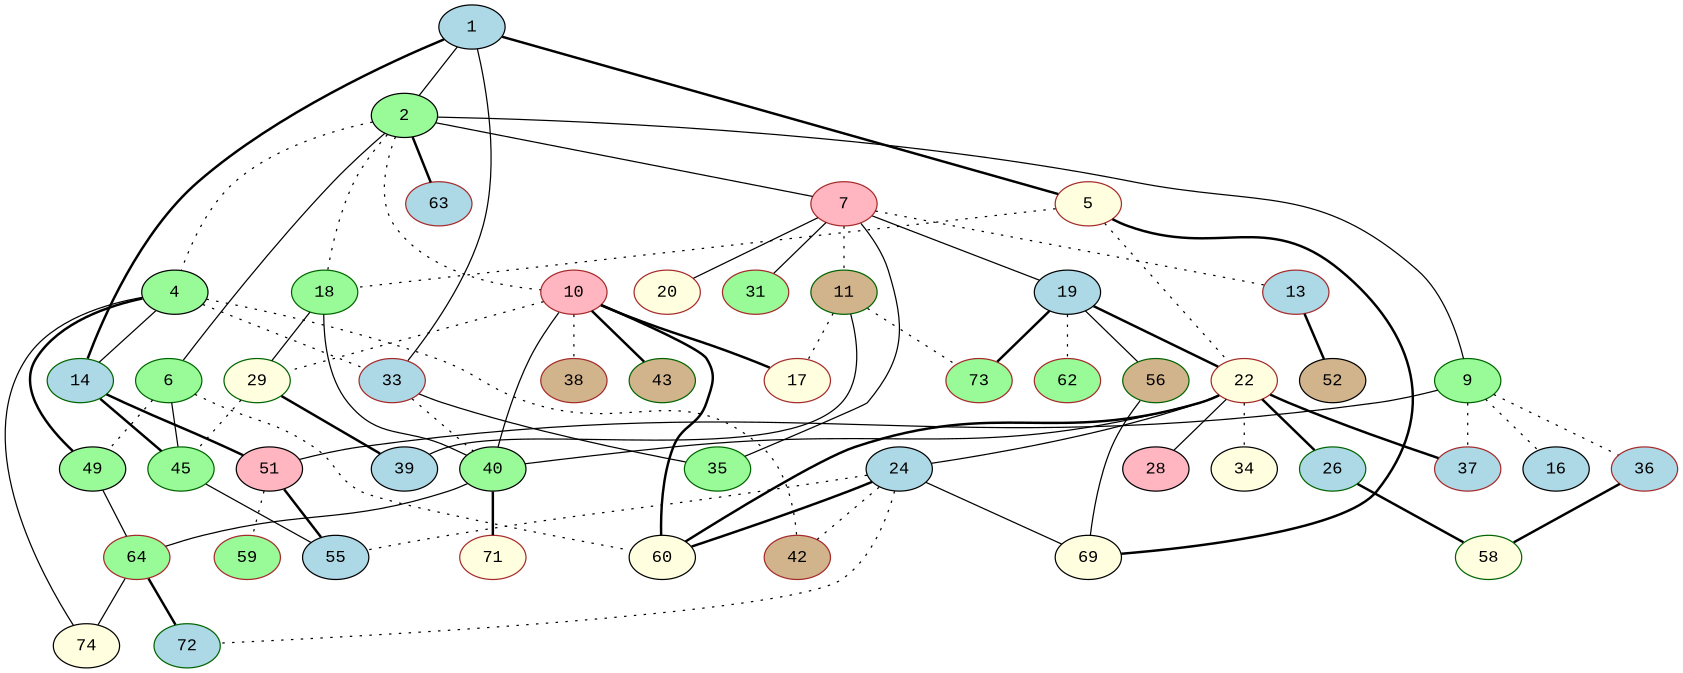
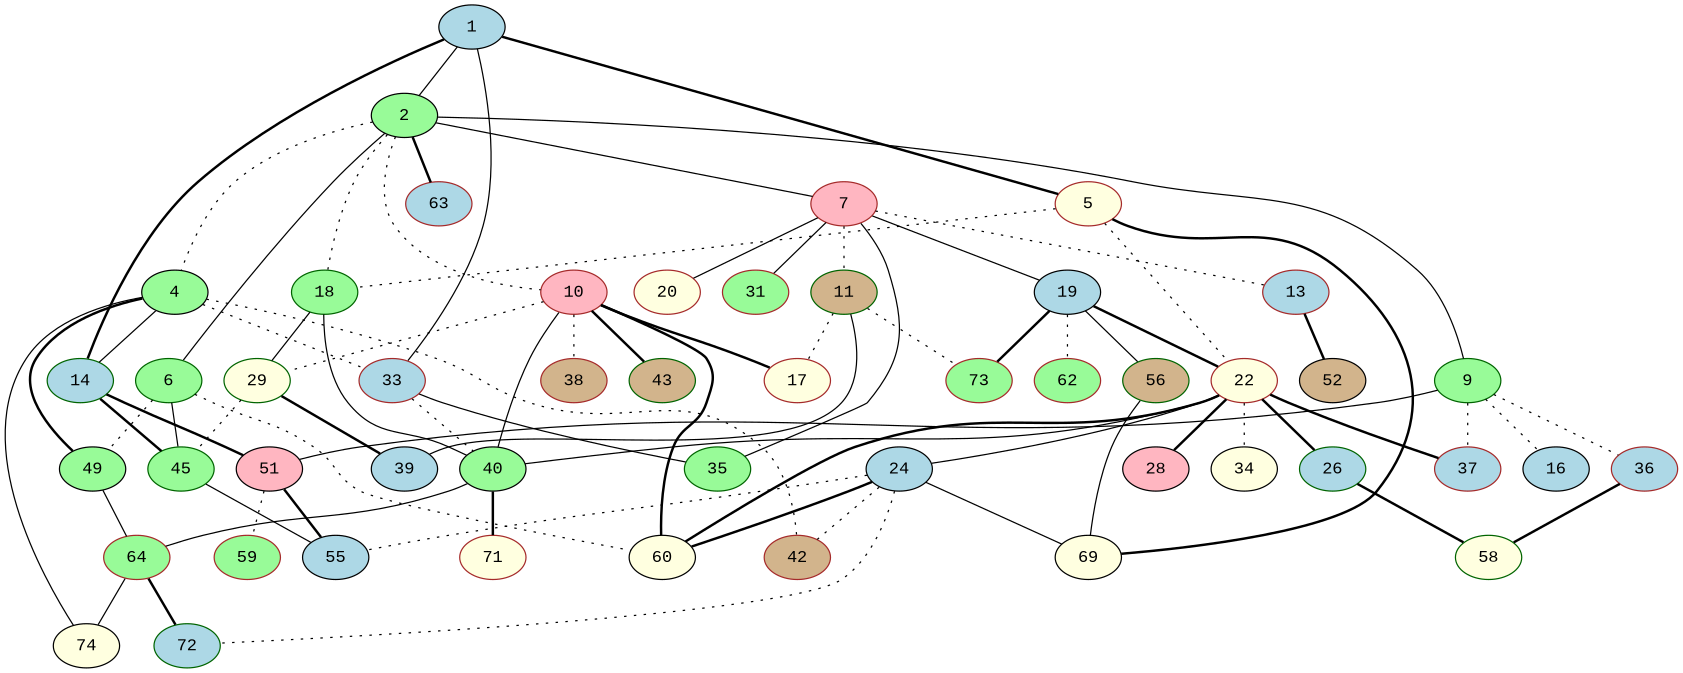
(1196, 428) -> (1196, 428)
